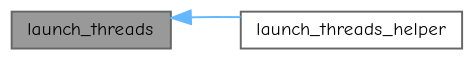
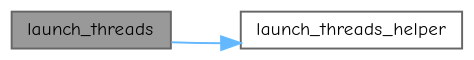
(216, 17) -> (196, 43)
